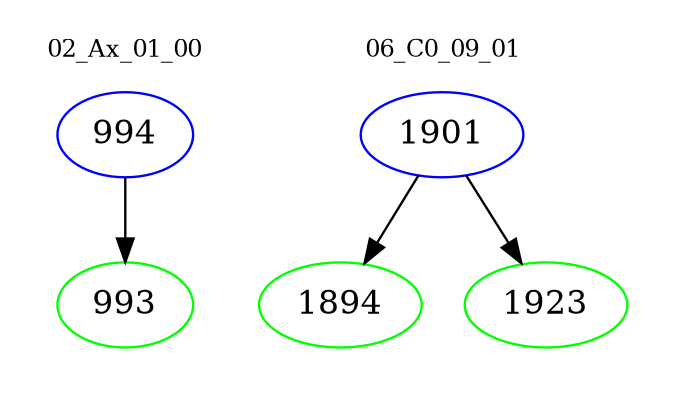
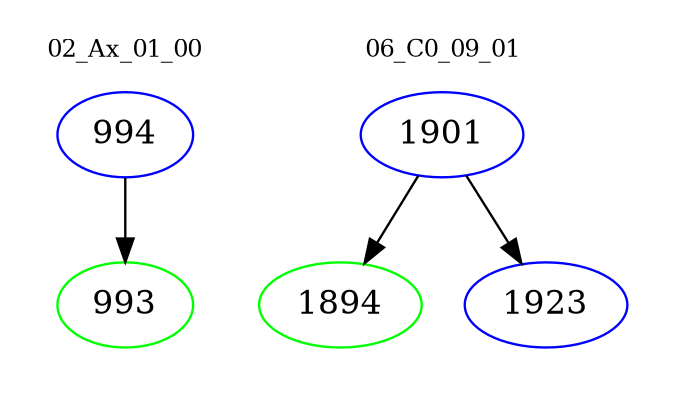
(546, 305) -> (546, 305)
